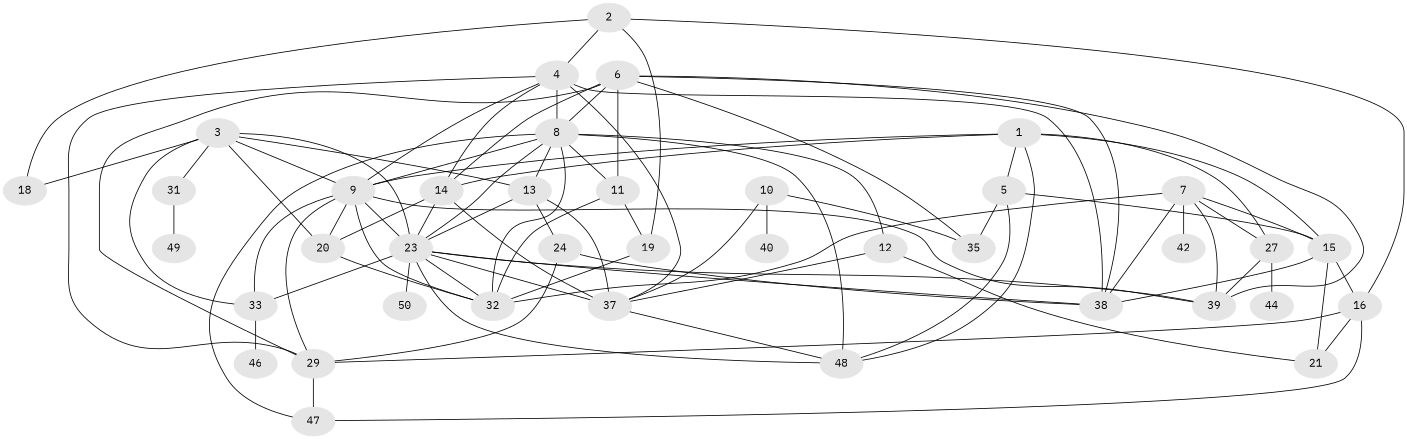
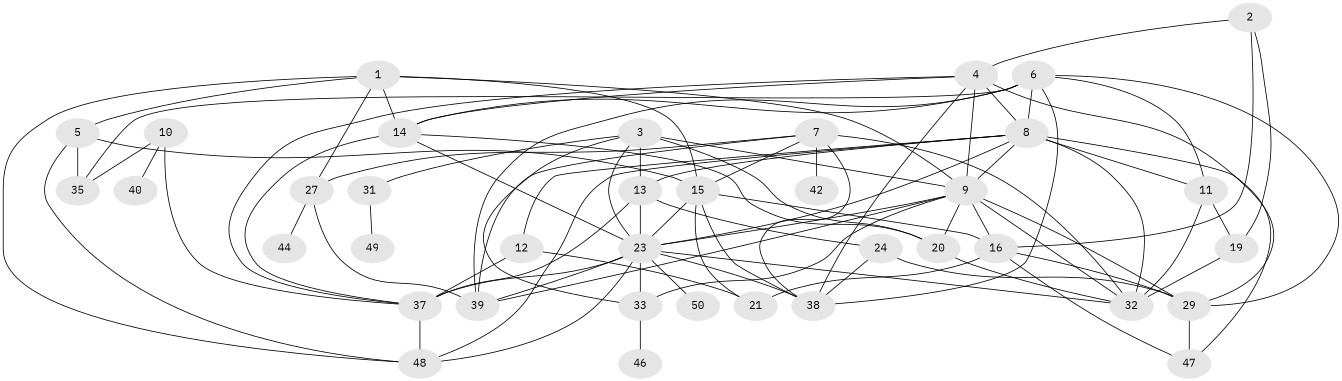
(25, 191) -> none
none -> (669, 219)
none -> (981, 220)
